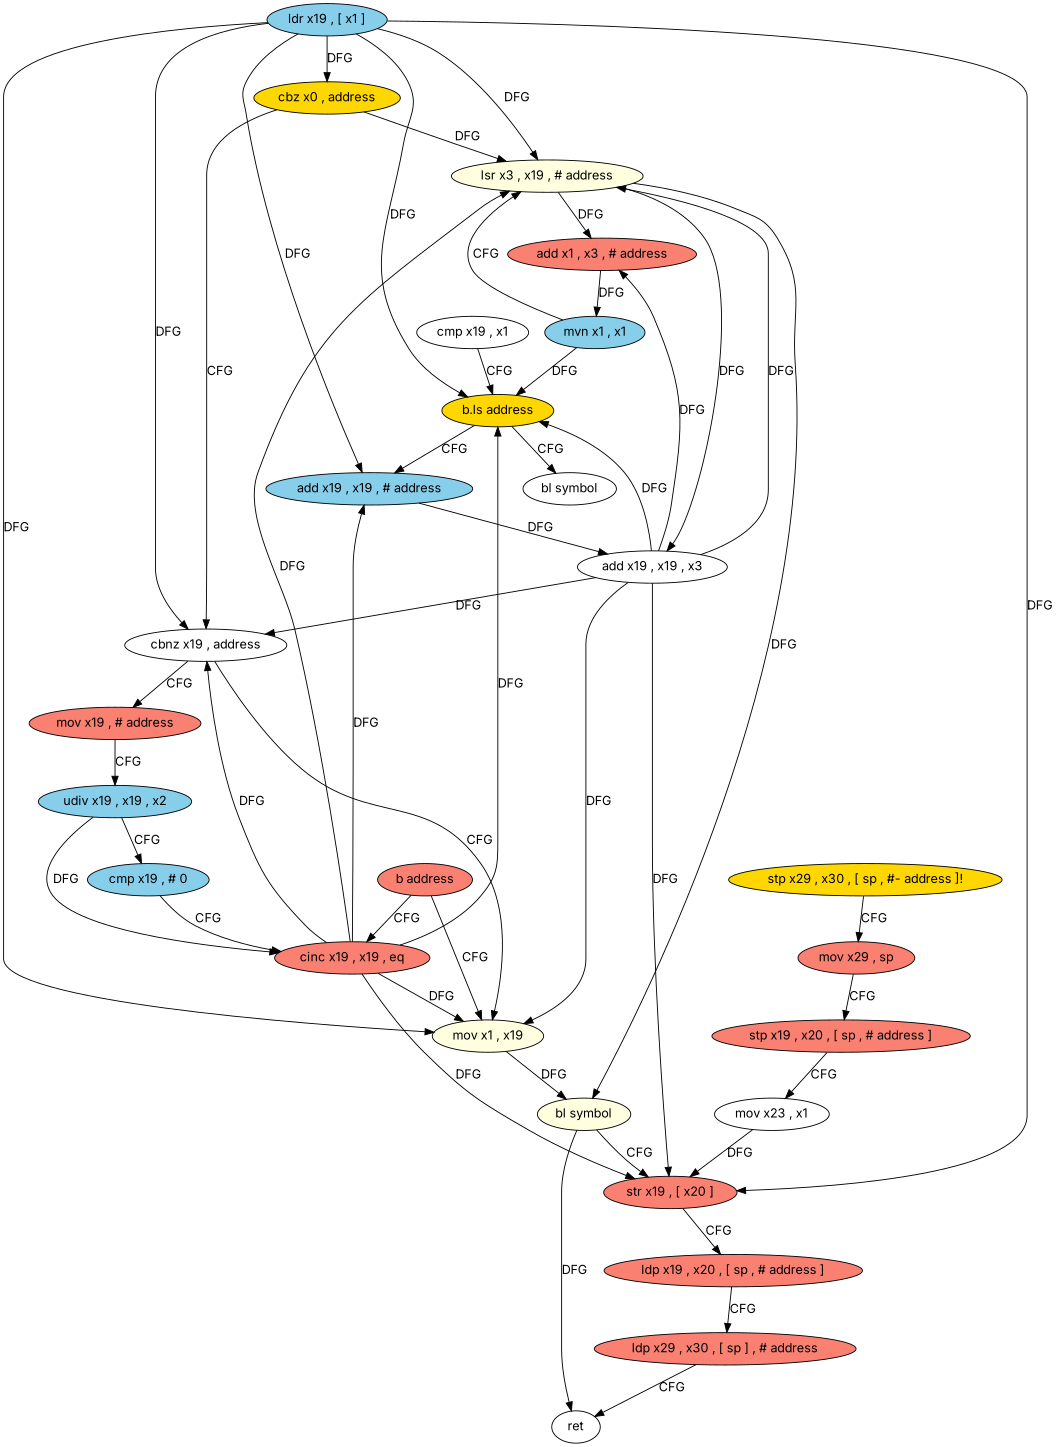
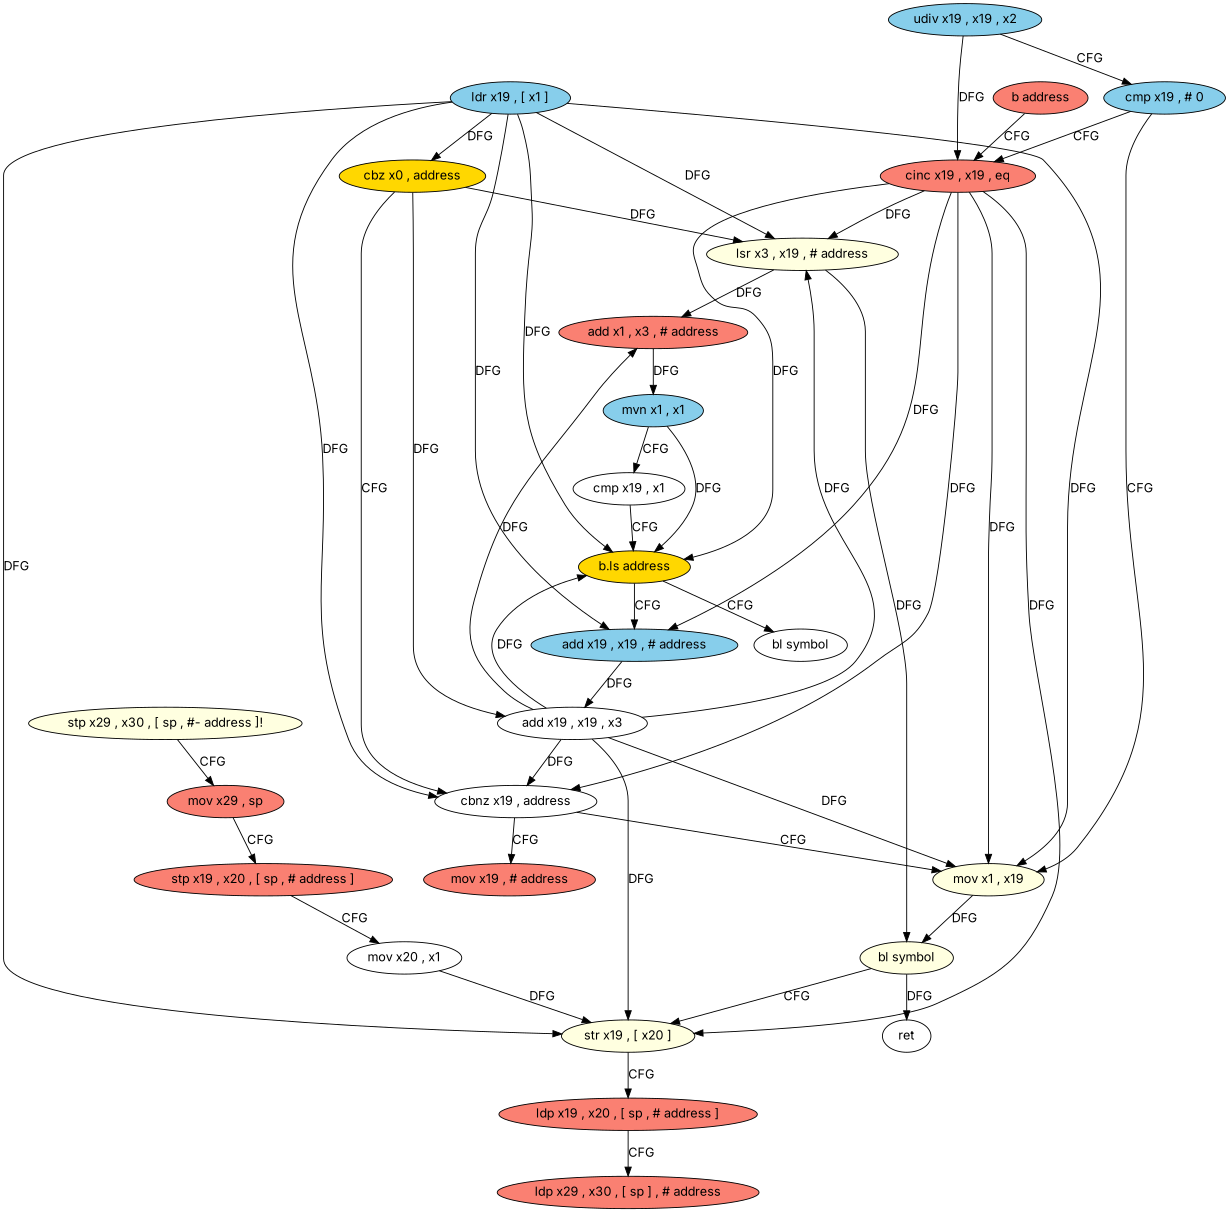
(476, 275) -> (643, 445)
(721, 343) -> (413, 478)
(115, 758) -> none
(865, 880) -> (165, 723)
(455, 954) -> (1128, 505)
(772, 1114) -> (404, 958)
(670, 1192) -> (628, 1036)
(649, 1389) -> none
